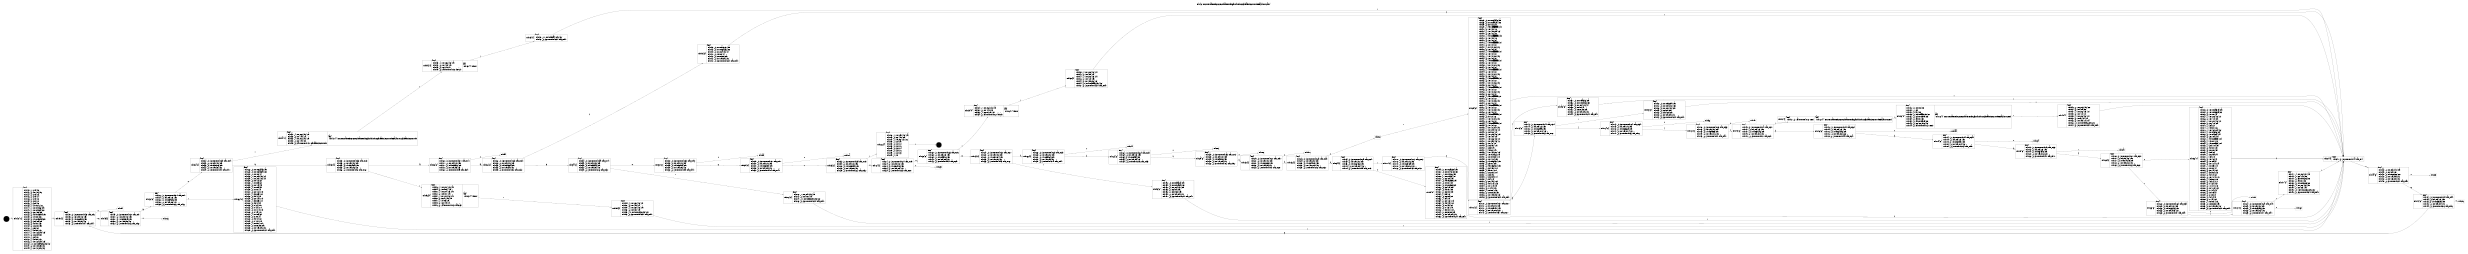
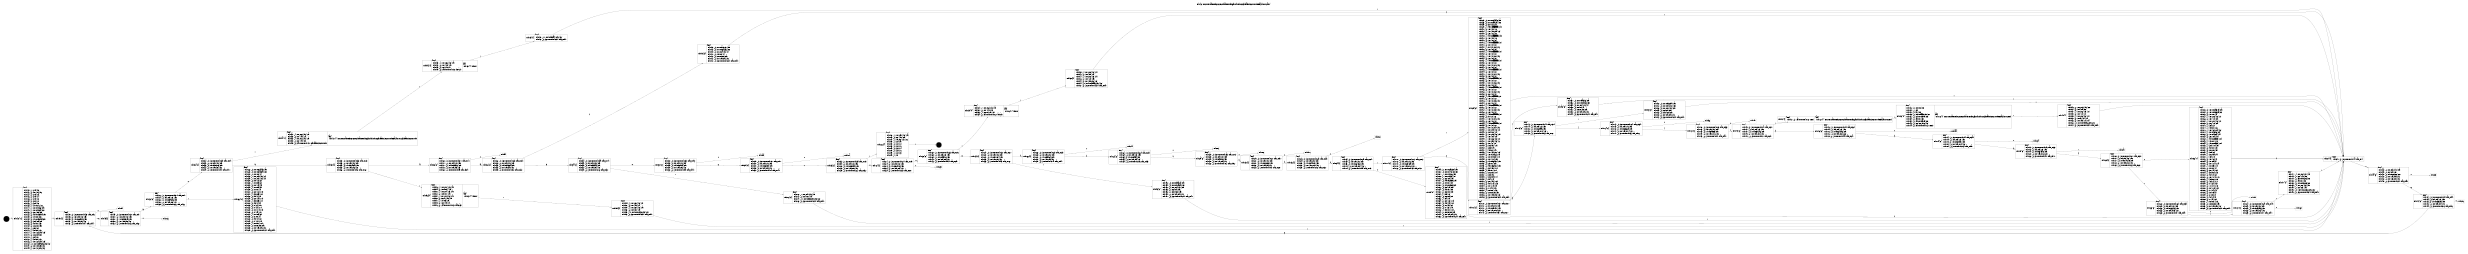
(1424, 125) -> (1444, 146)
